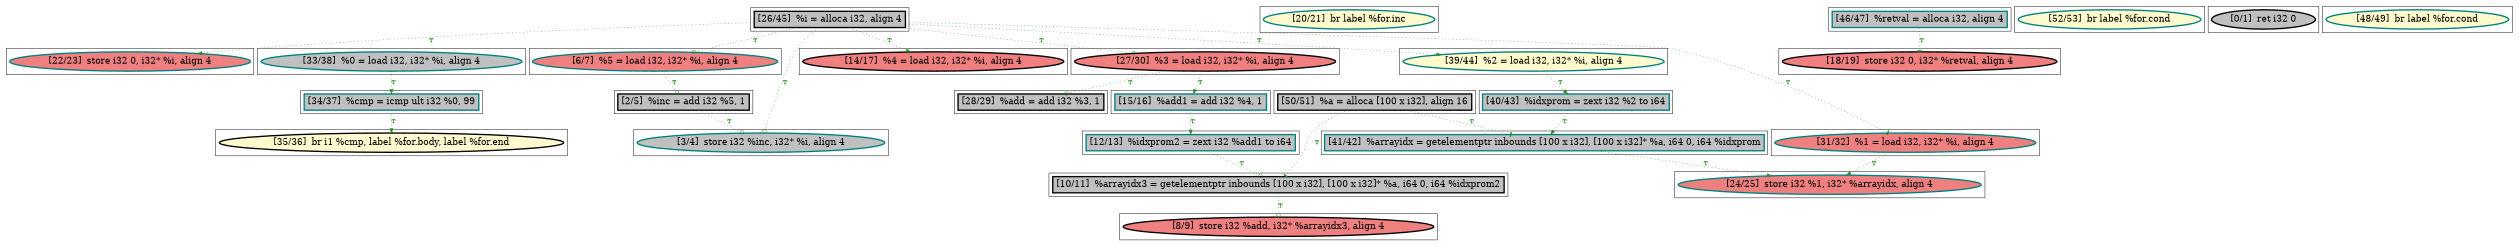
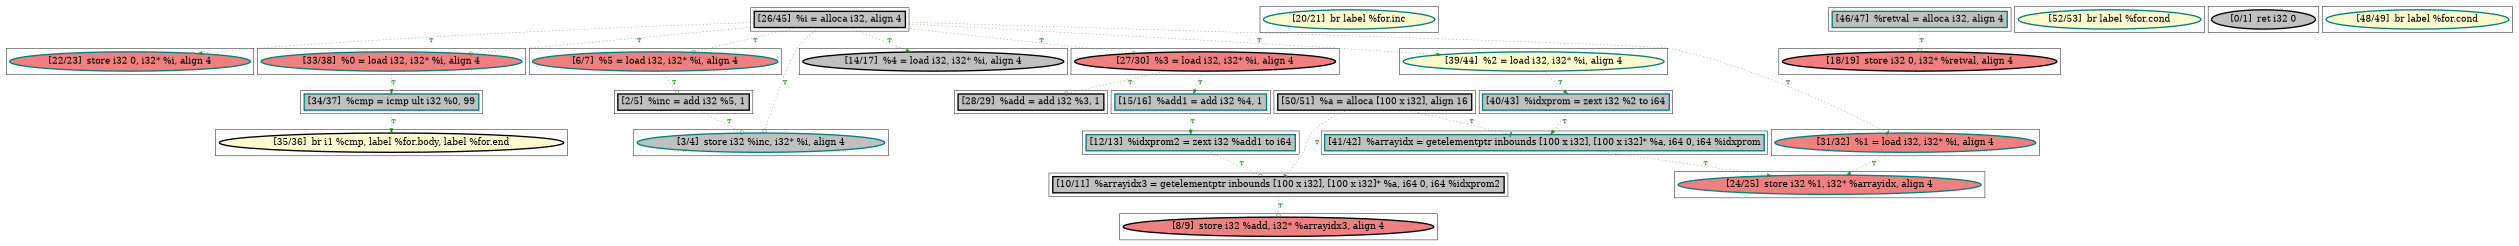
(1920, 38) -> (1920, 38)
none -> (613, 40)
(391, 61) -> (391, 61)
(933, 61) -> (933, 61)
